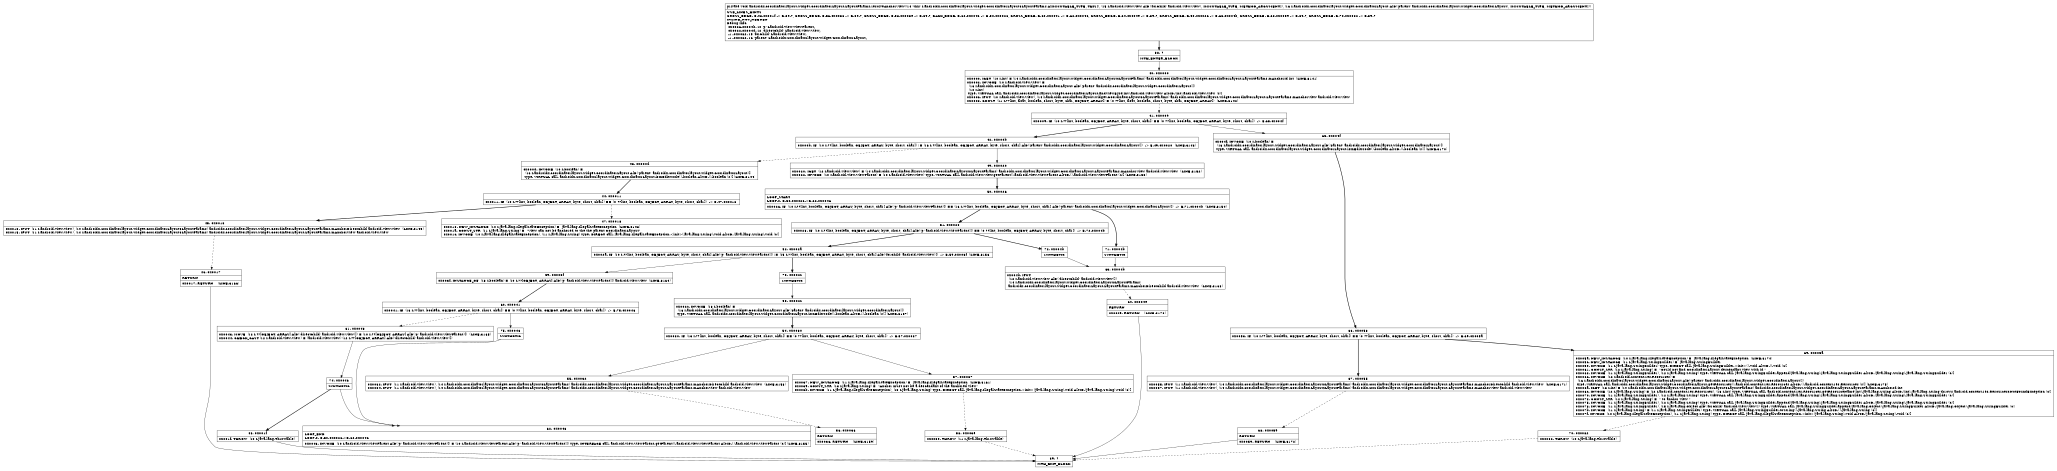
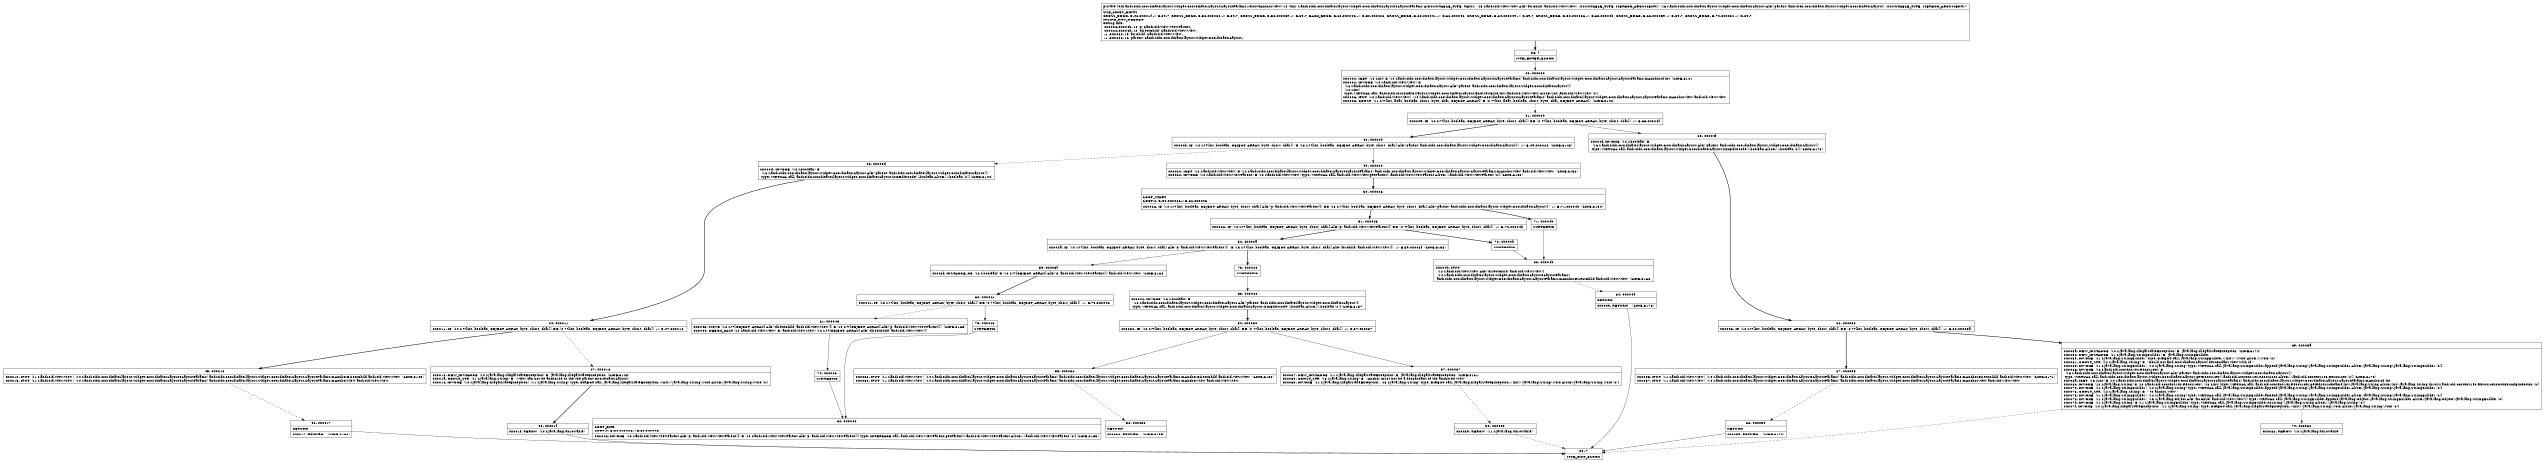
(299, 409) -> (573, 403)
(1307, 449) -> (1834, 435)
